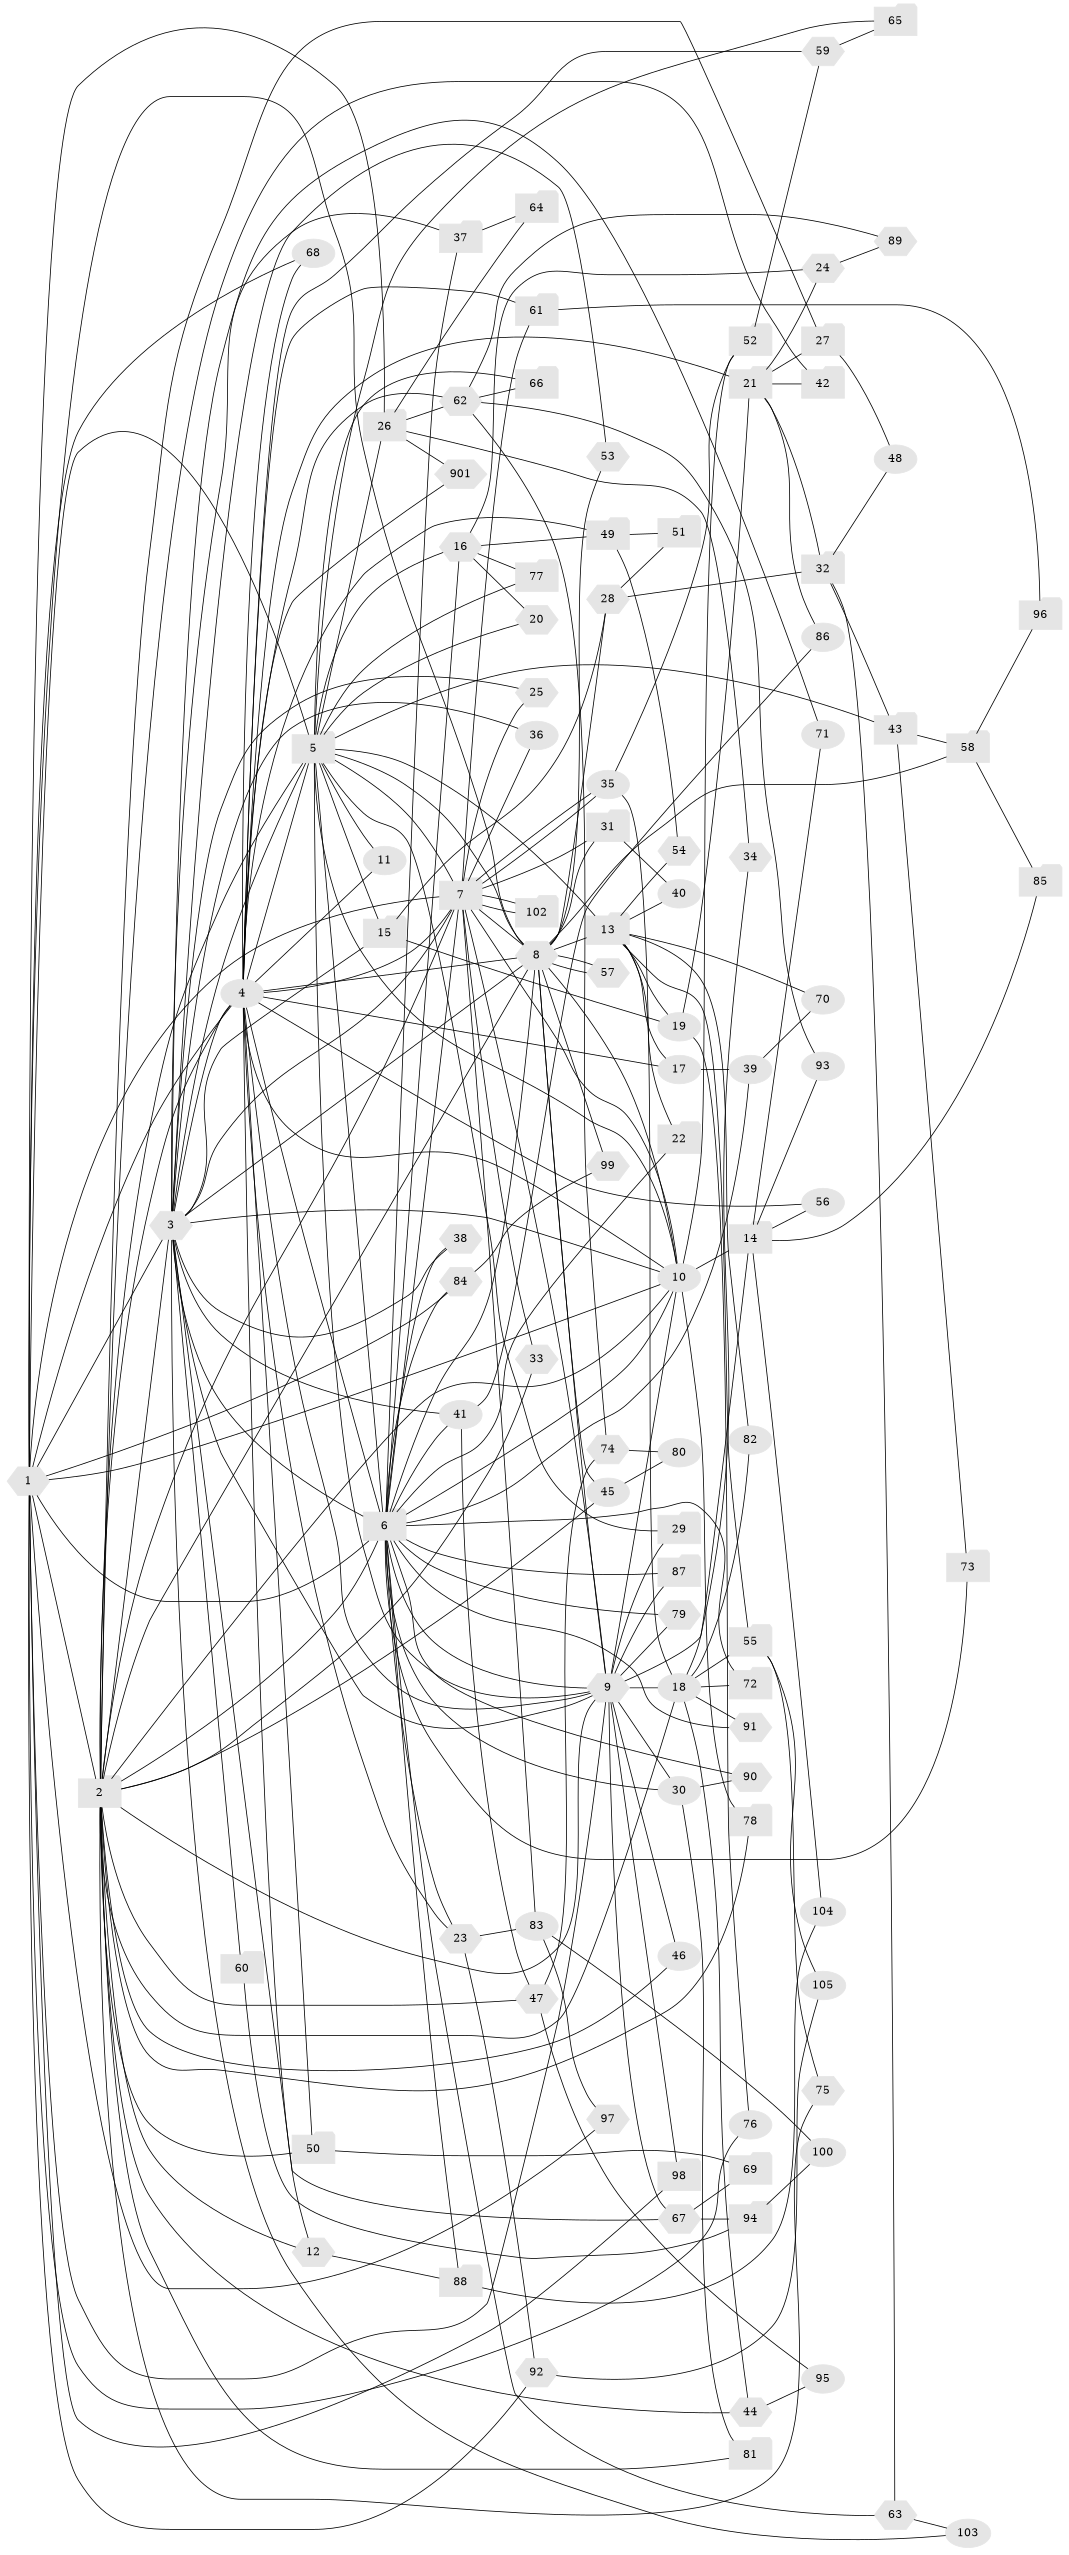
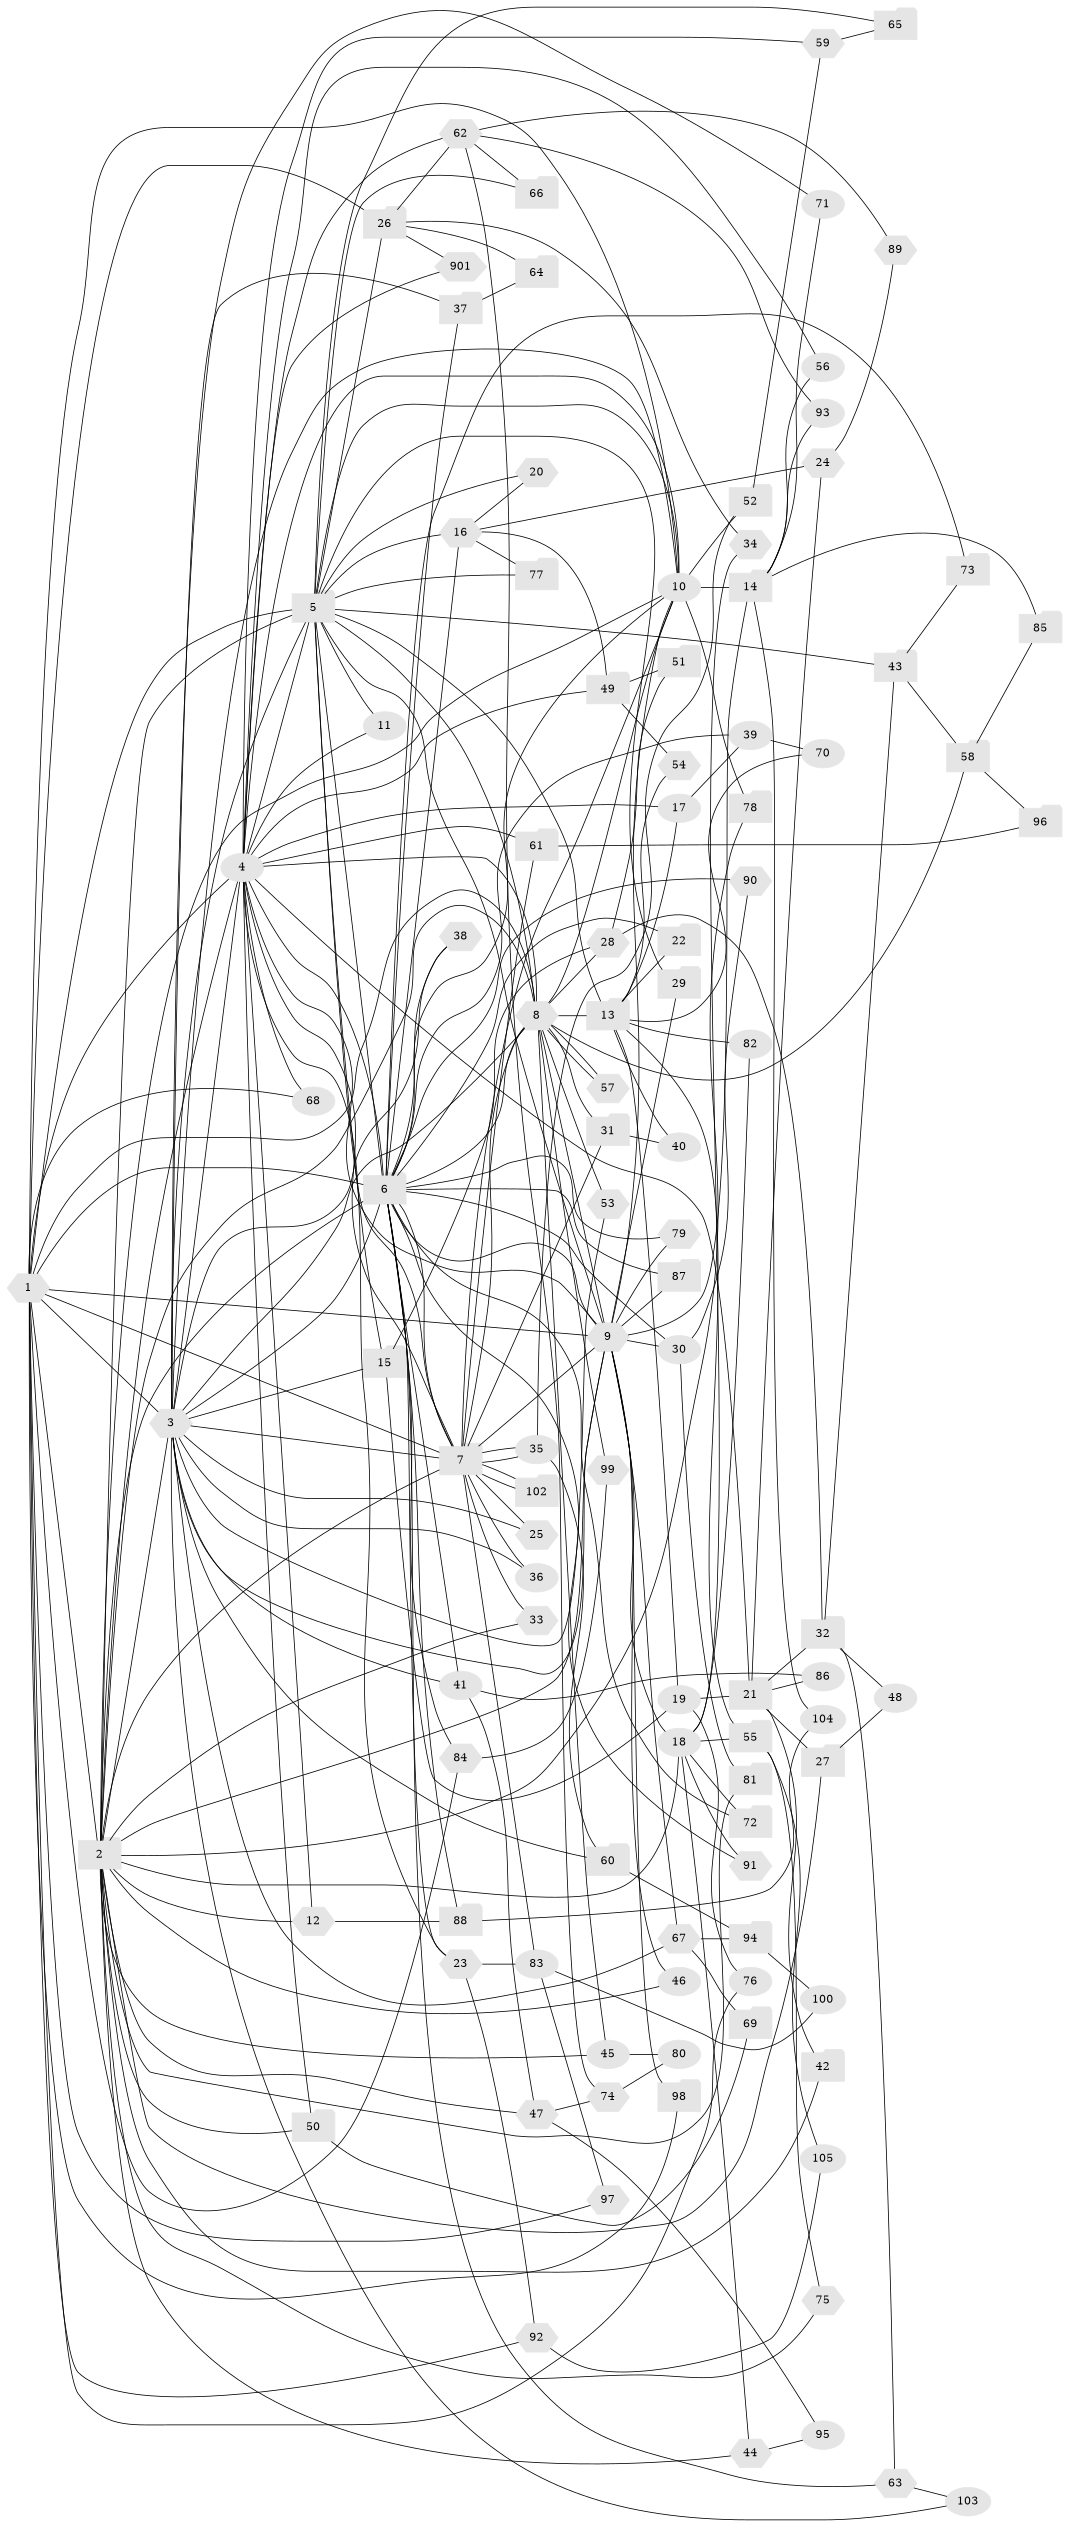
(650, 1235) -> (578, 1643)
